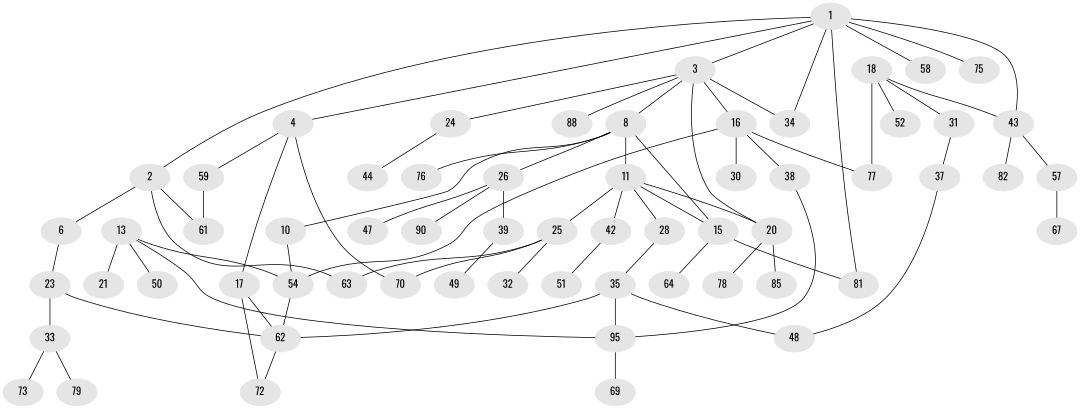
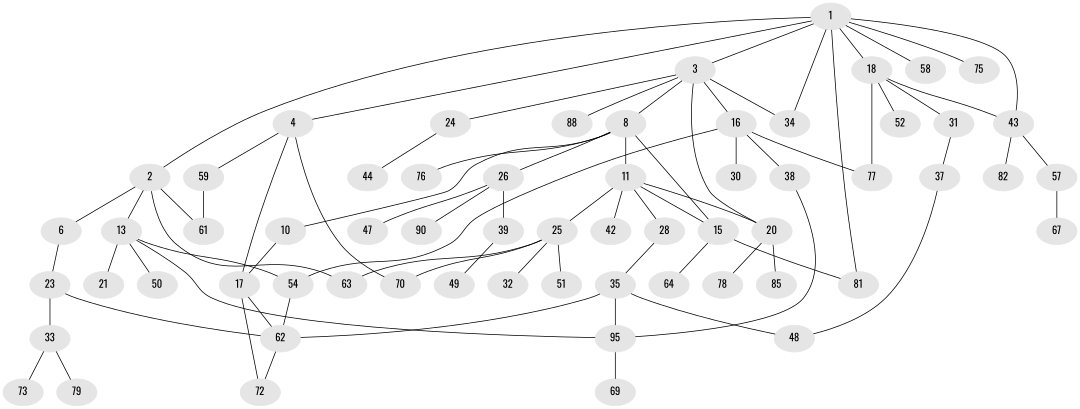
none -> (851, 43)
none -> (136, 204)
(289, 258) -> (263, 258)
(586, 258) -> (559, 258)
